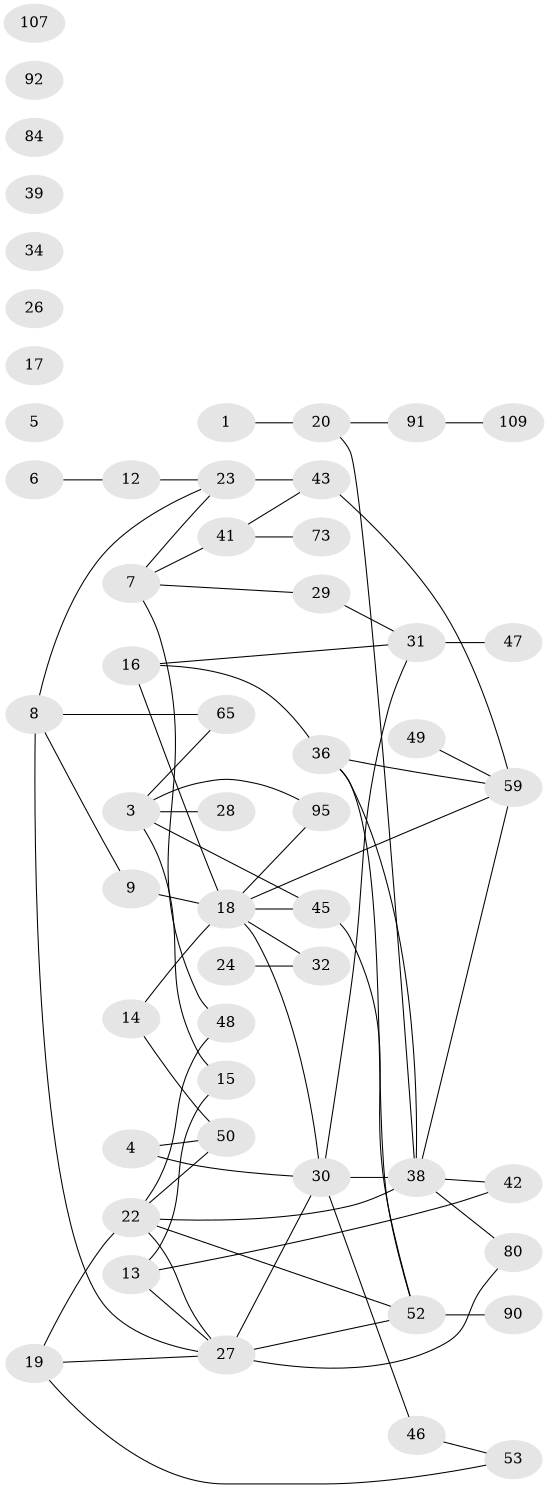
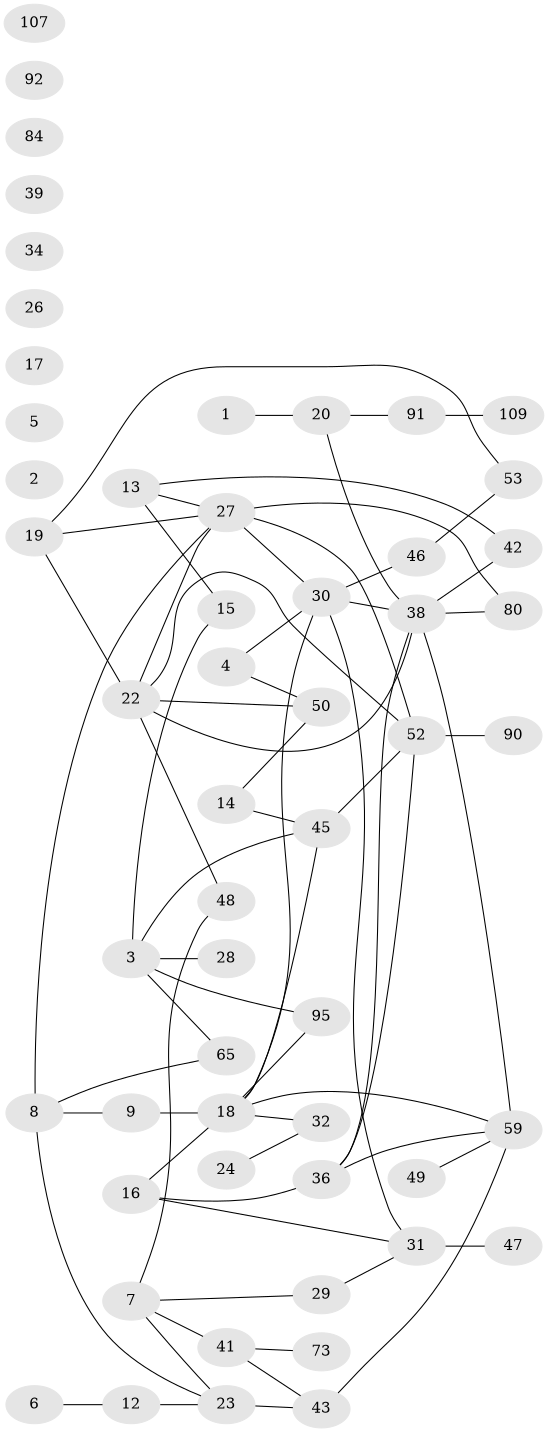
none -> (34, 480)
(169, 972) -> (274, 817)
